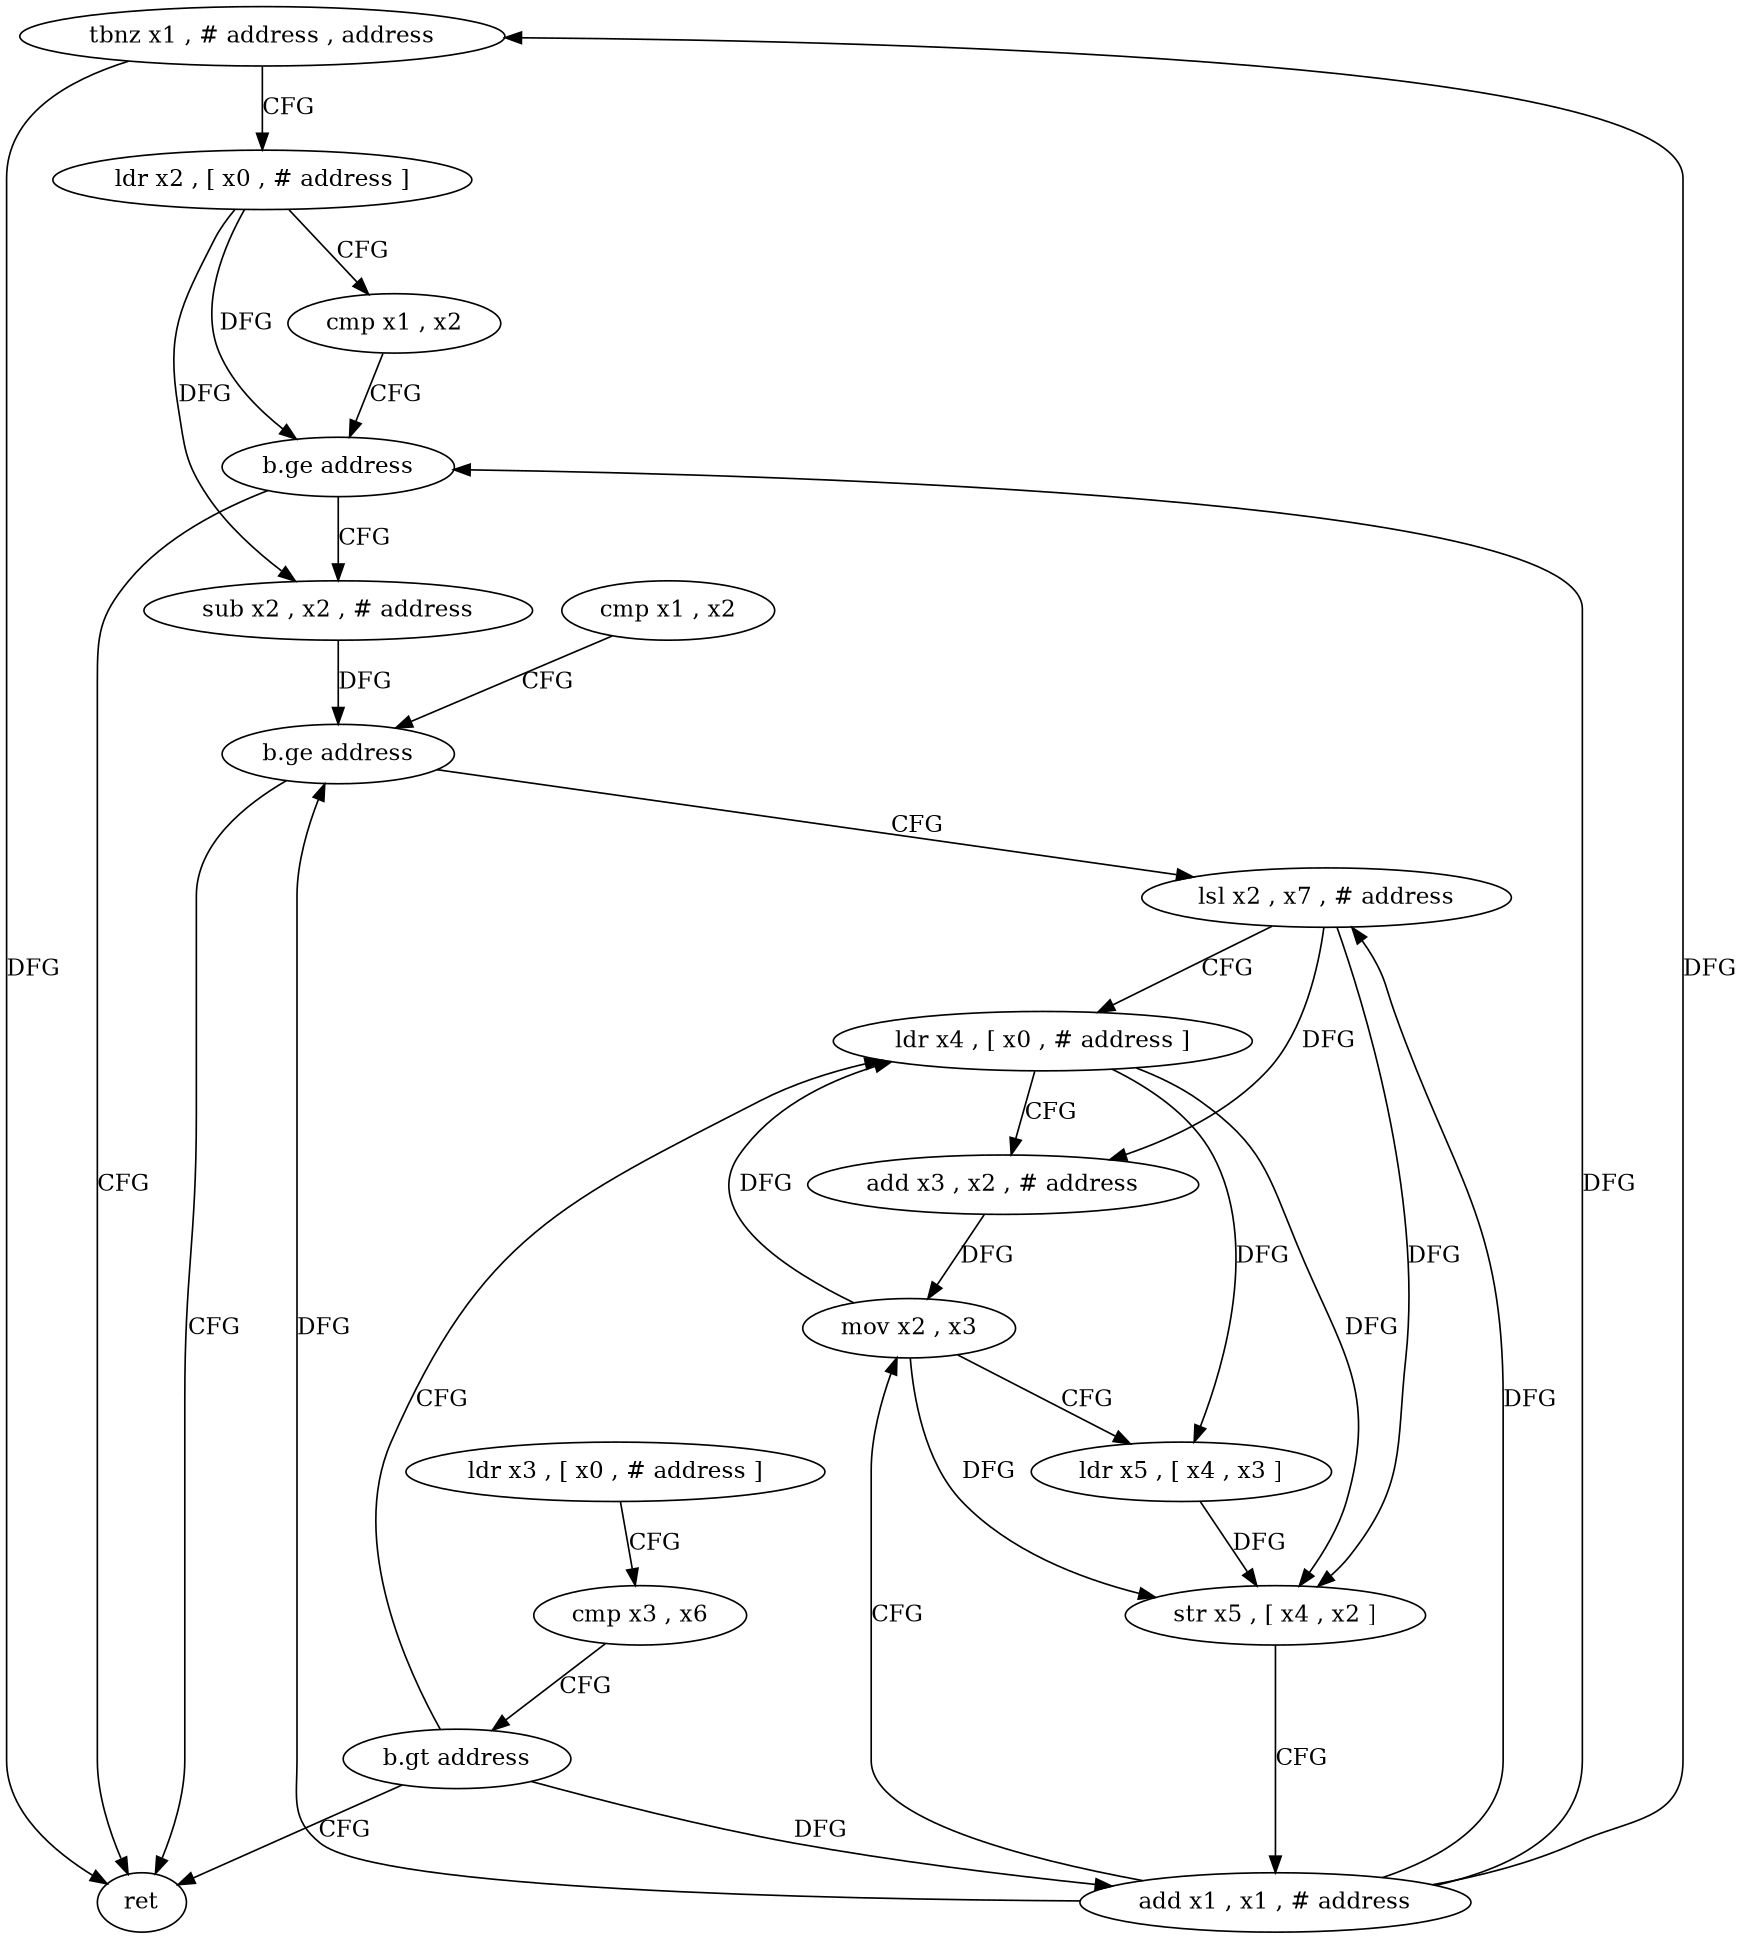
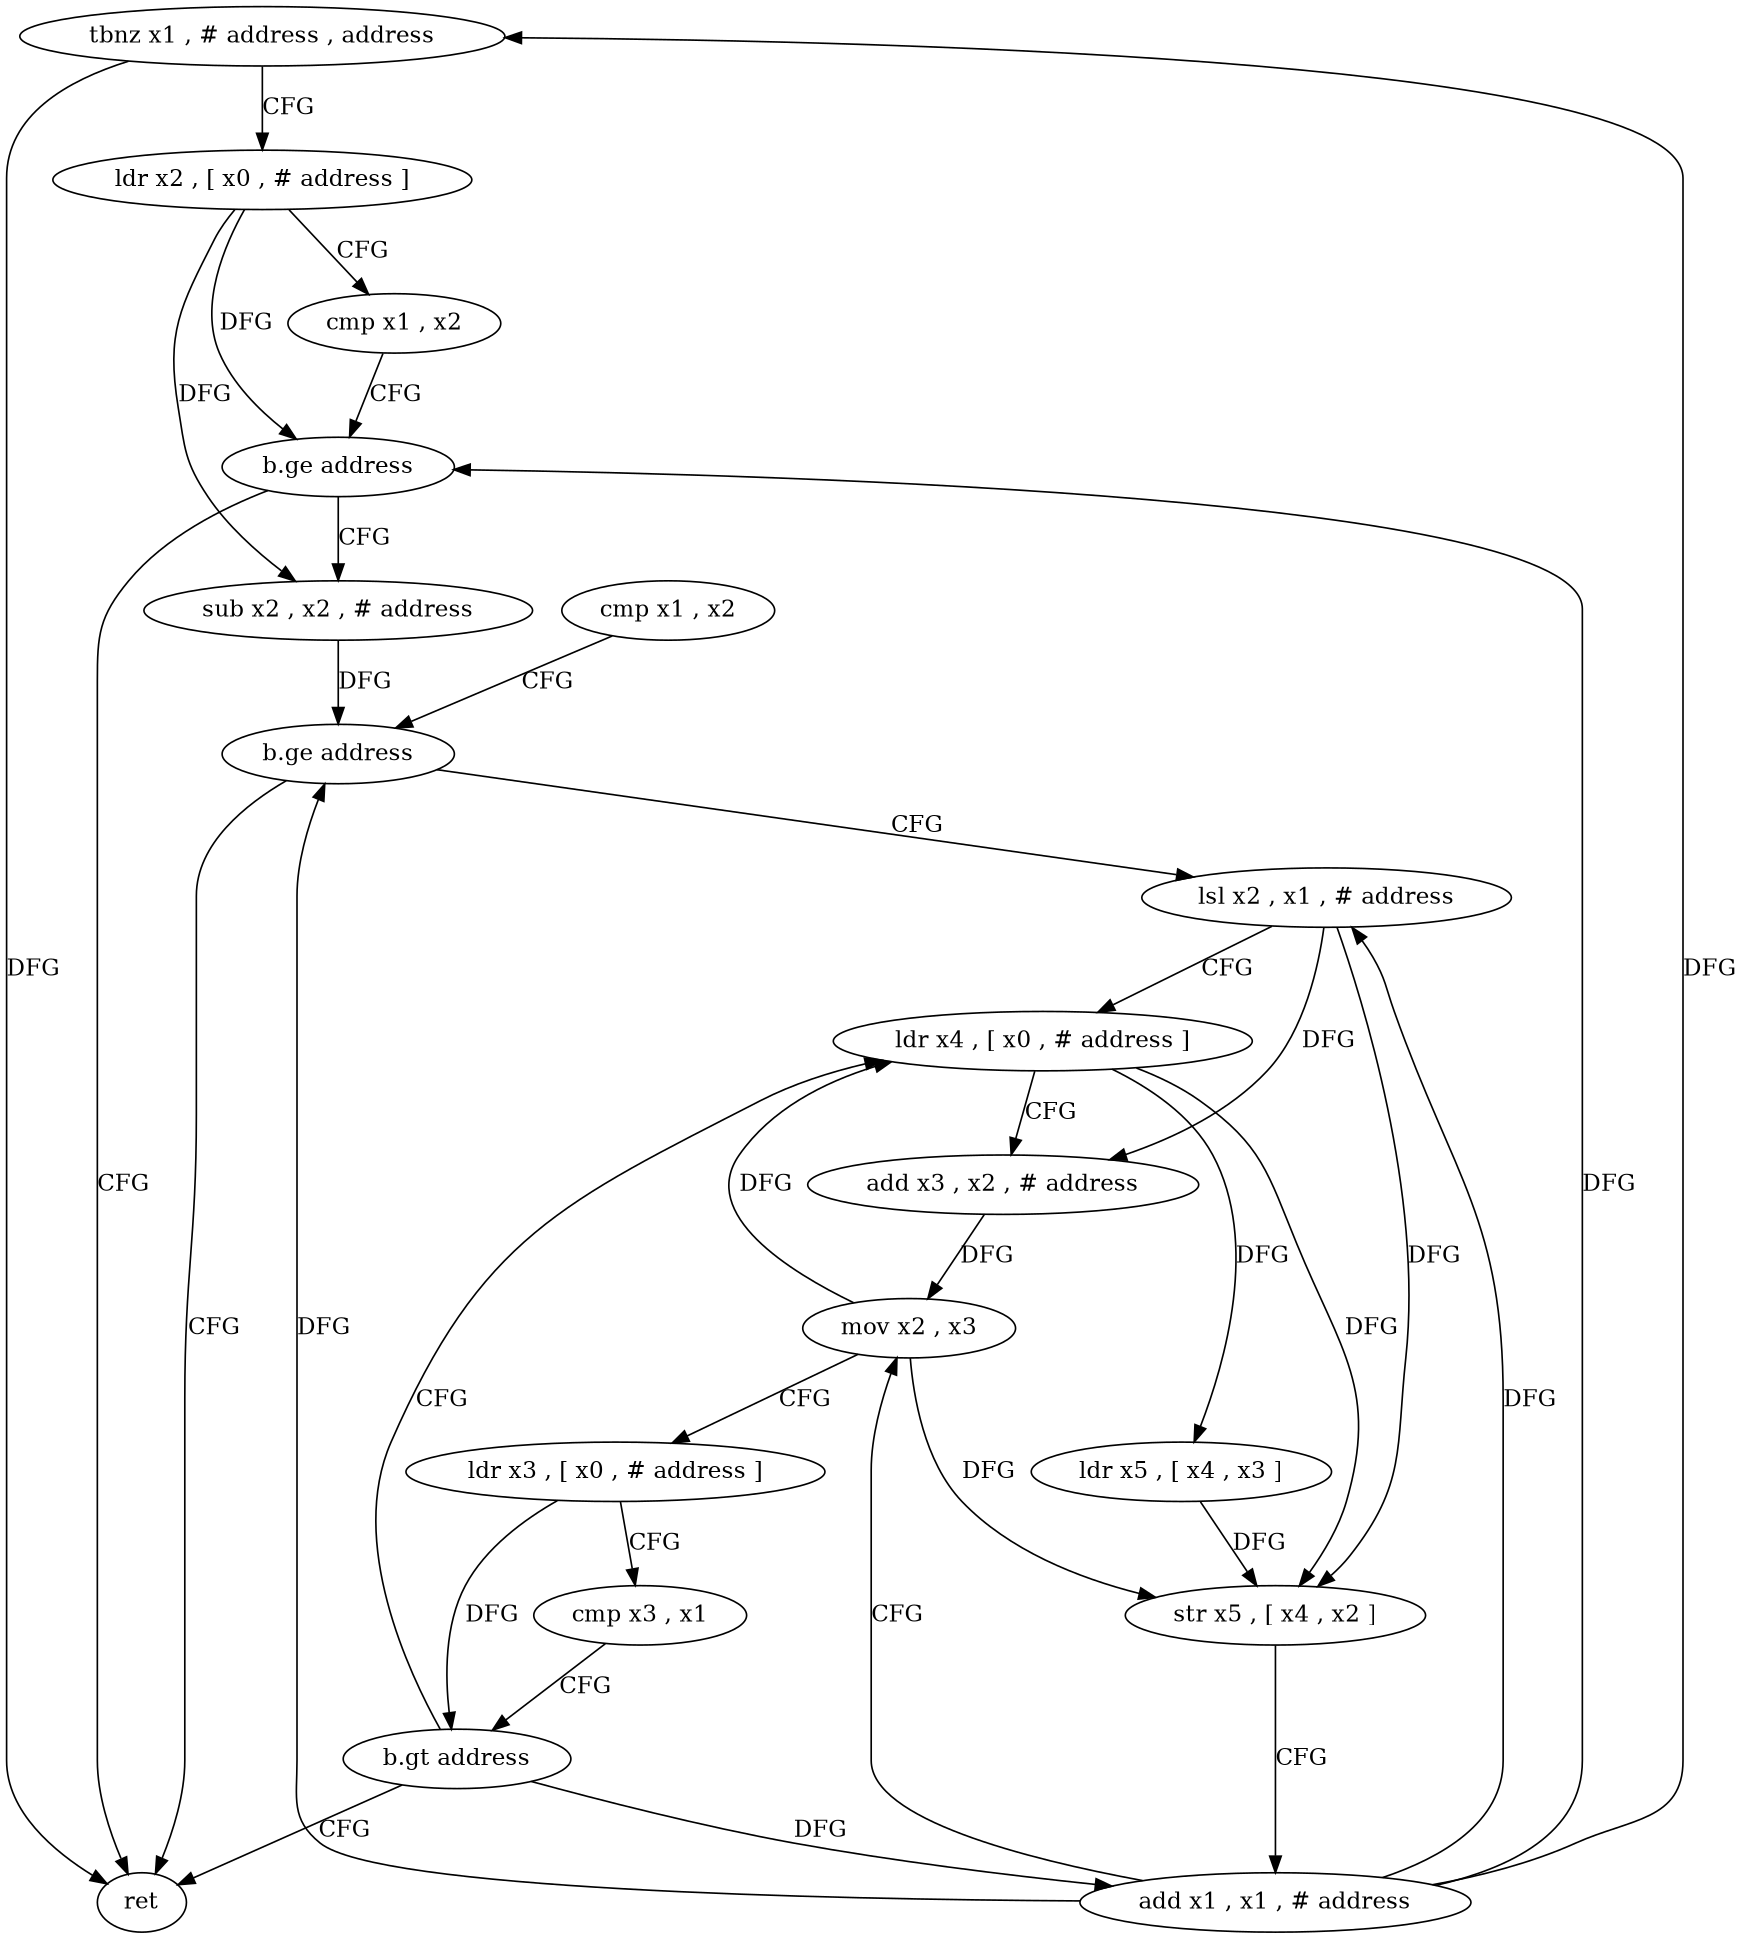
(1327, 898) -> (1327, 898)
(1037, 1396) -> (773, 1395)
none -> (465, 1587)
(640, 1615) -> (640, 1615)
